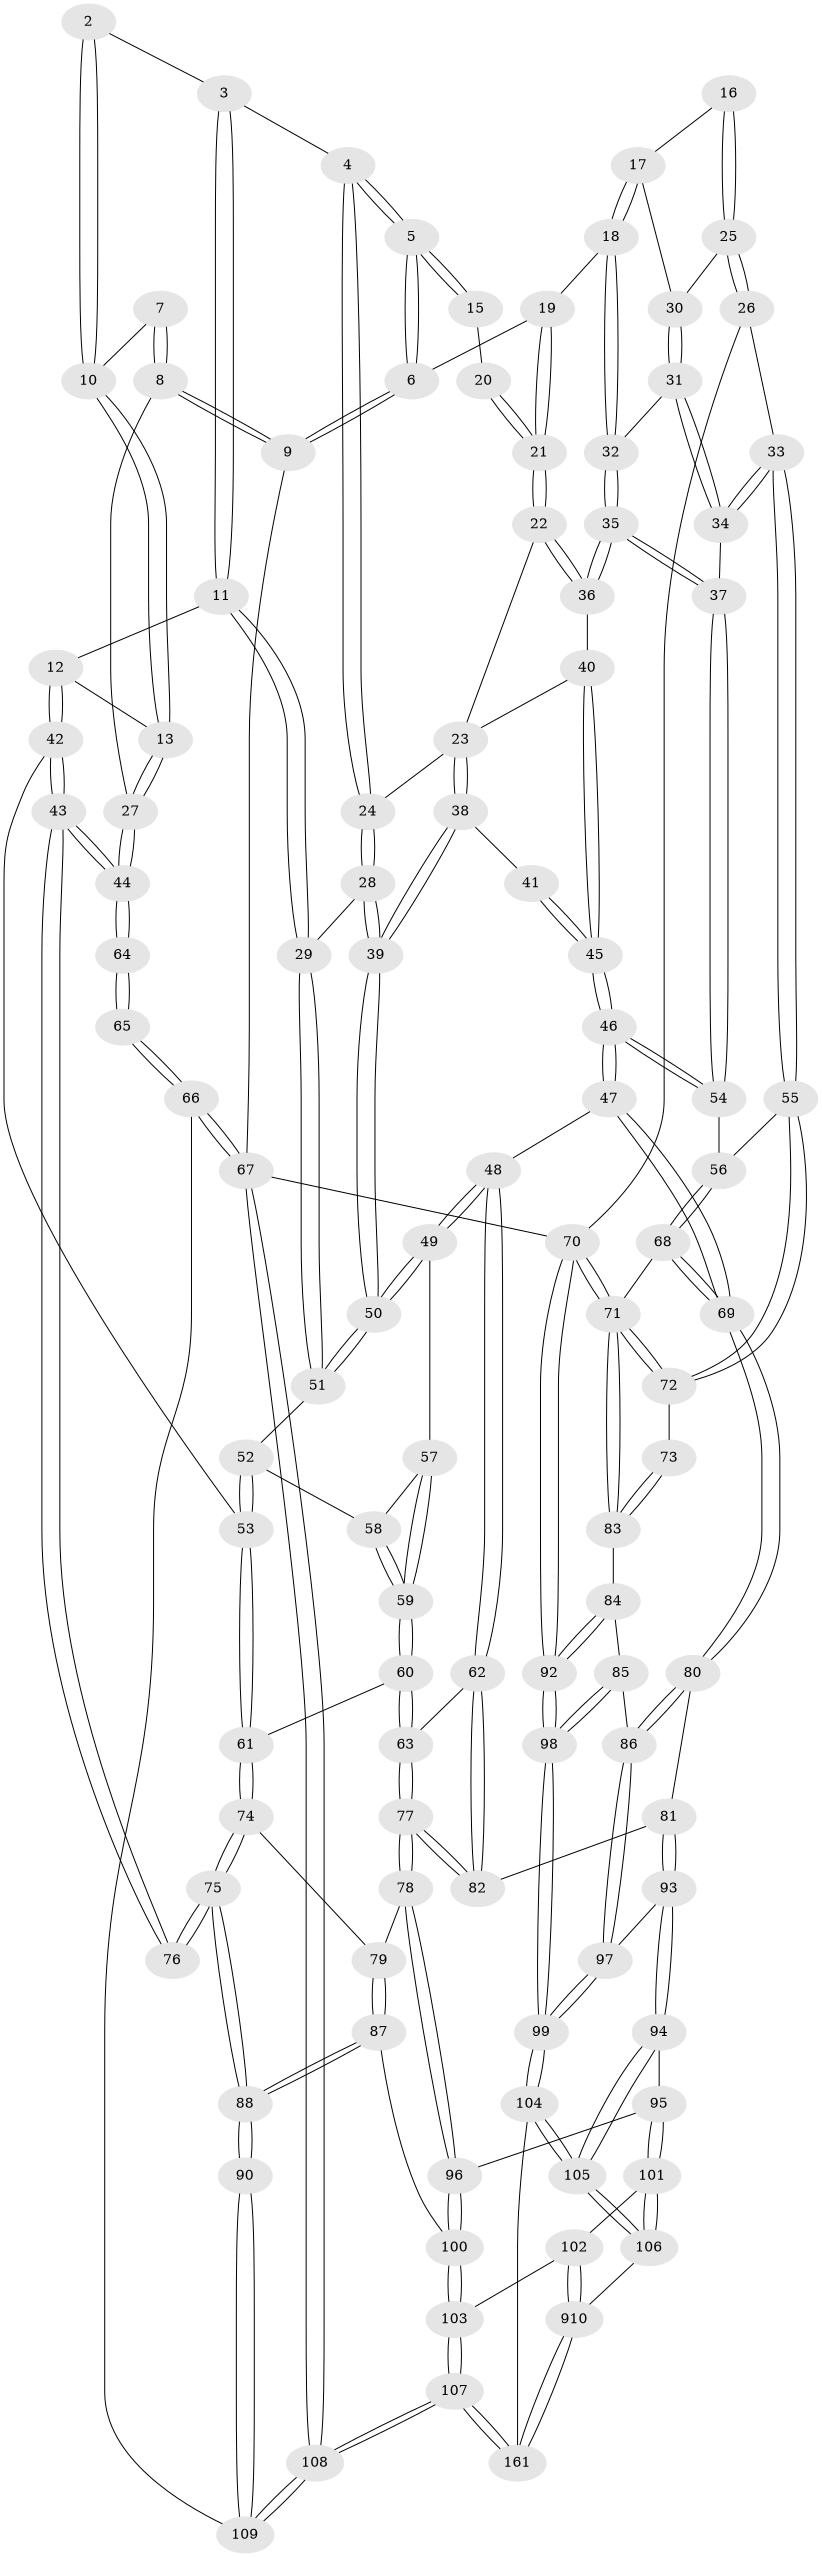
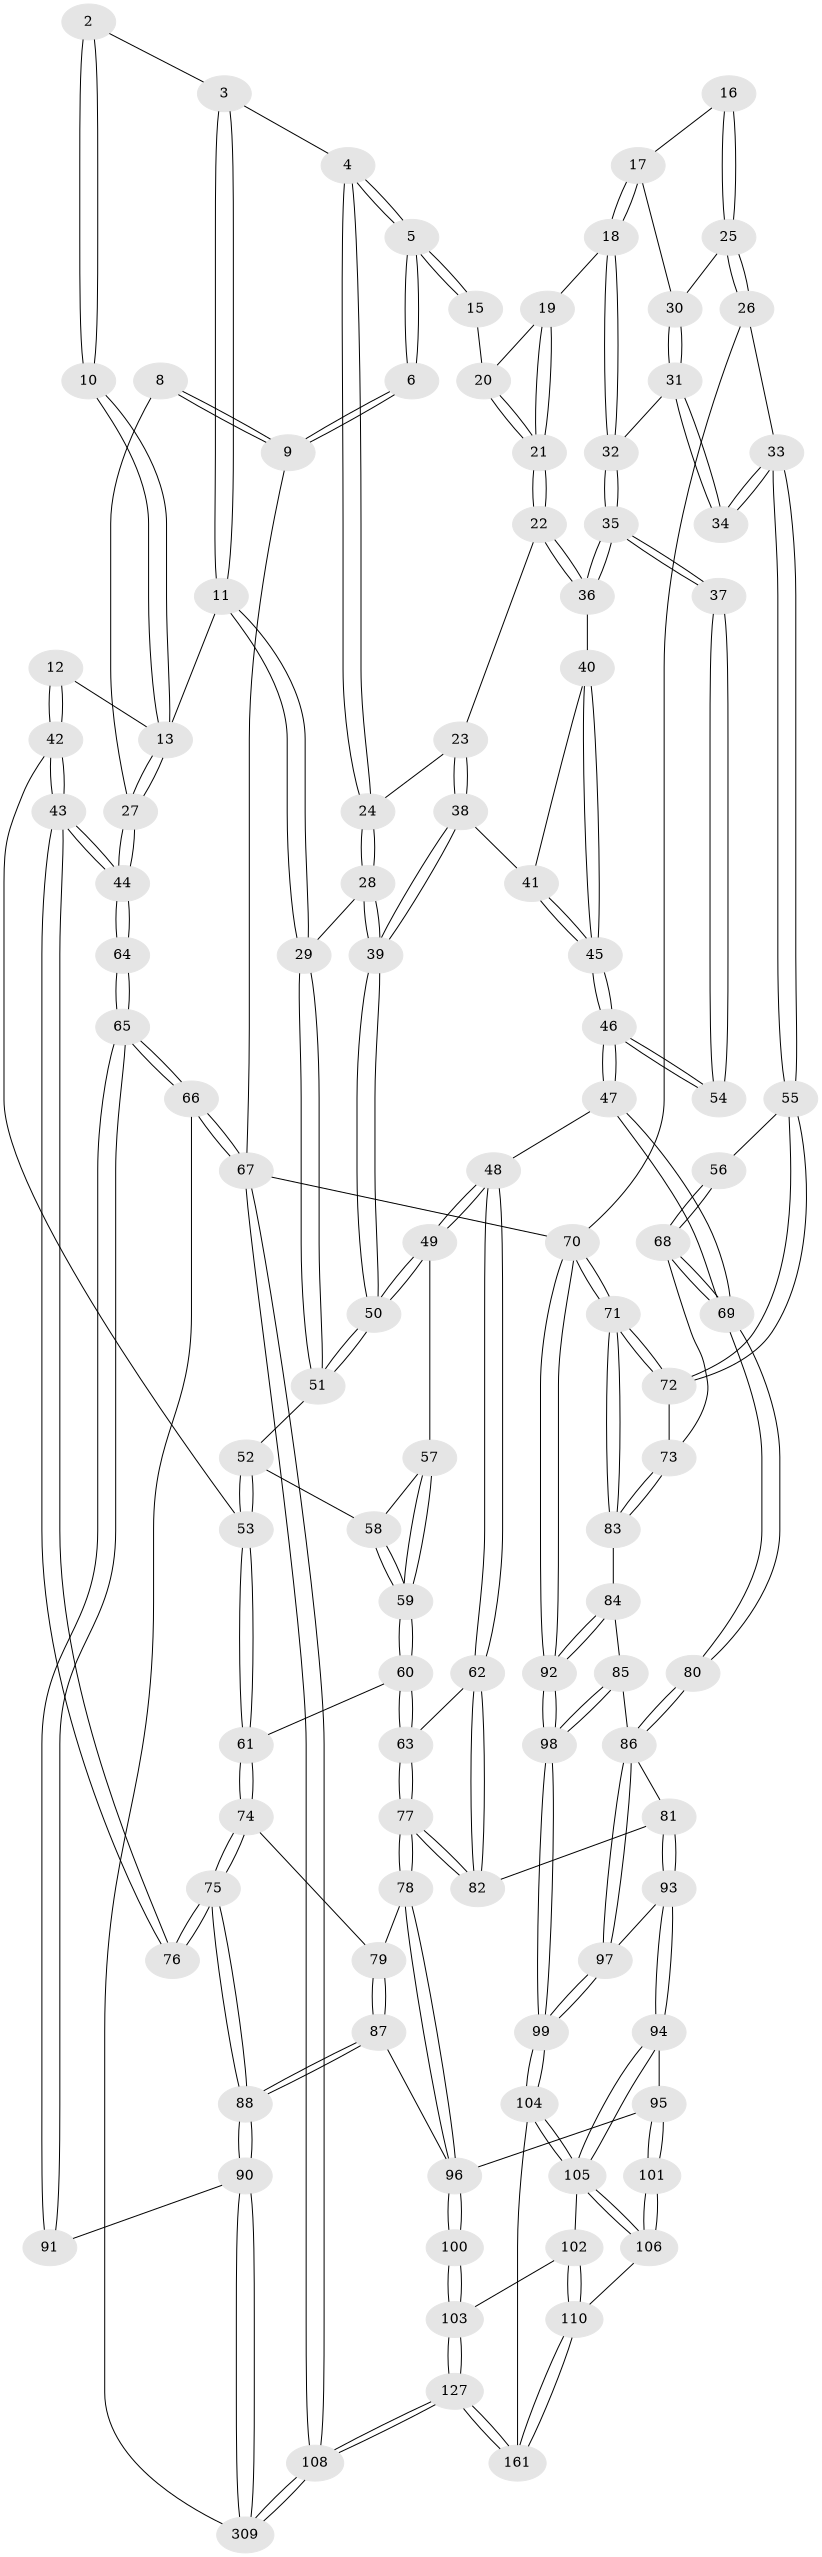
(161, 309) -> none
(487, 341) -> (516, 345)
(720, 561) -> none
(139, 632) -> (194, 668)
(524, 704) -> (558, 776)
(719, 1135) -> none
(638, 1278) -> (700, 1352)
(681, 1745) -> (649, 1781)
(401, 2145) -> (417, 2104)
(621, 2205) -> (576, 2212)
none -> (50, 2248)
(574, 2320) -> (574, 2320)
(455, 2391) -> (455, 2391)
(245, 2535) -> (245, 2535)
